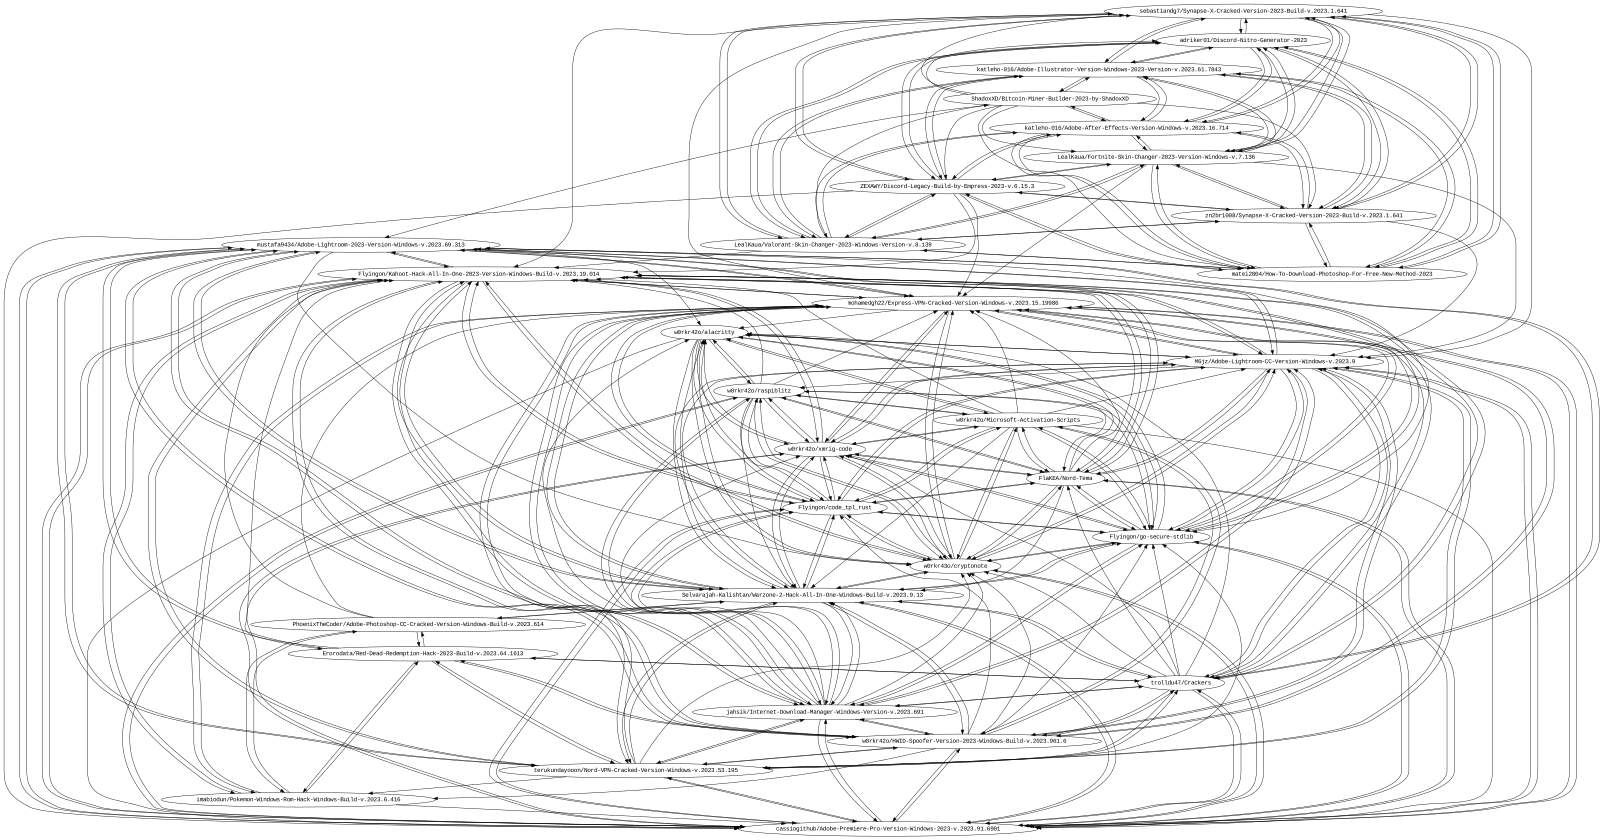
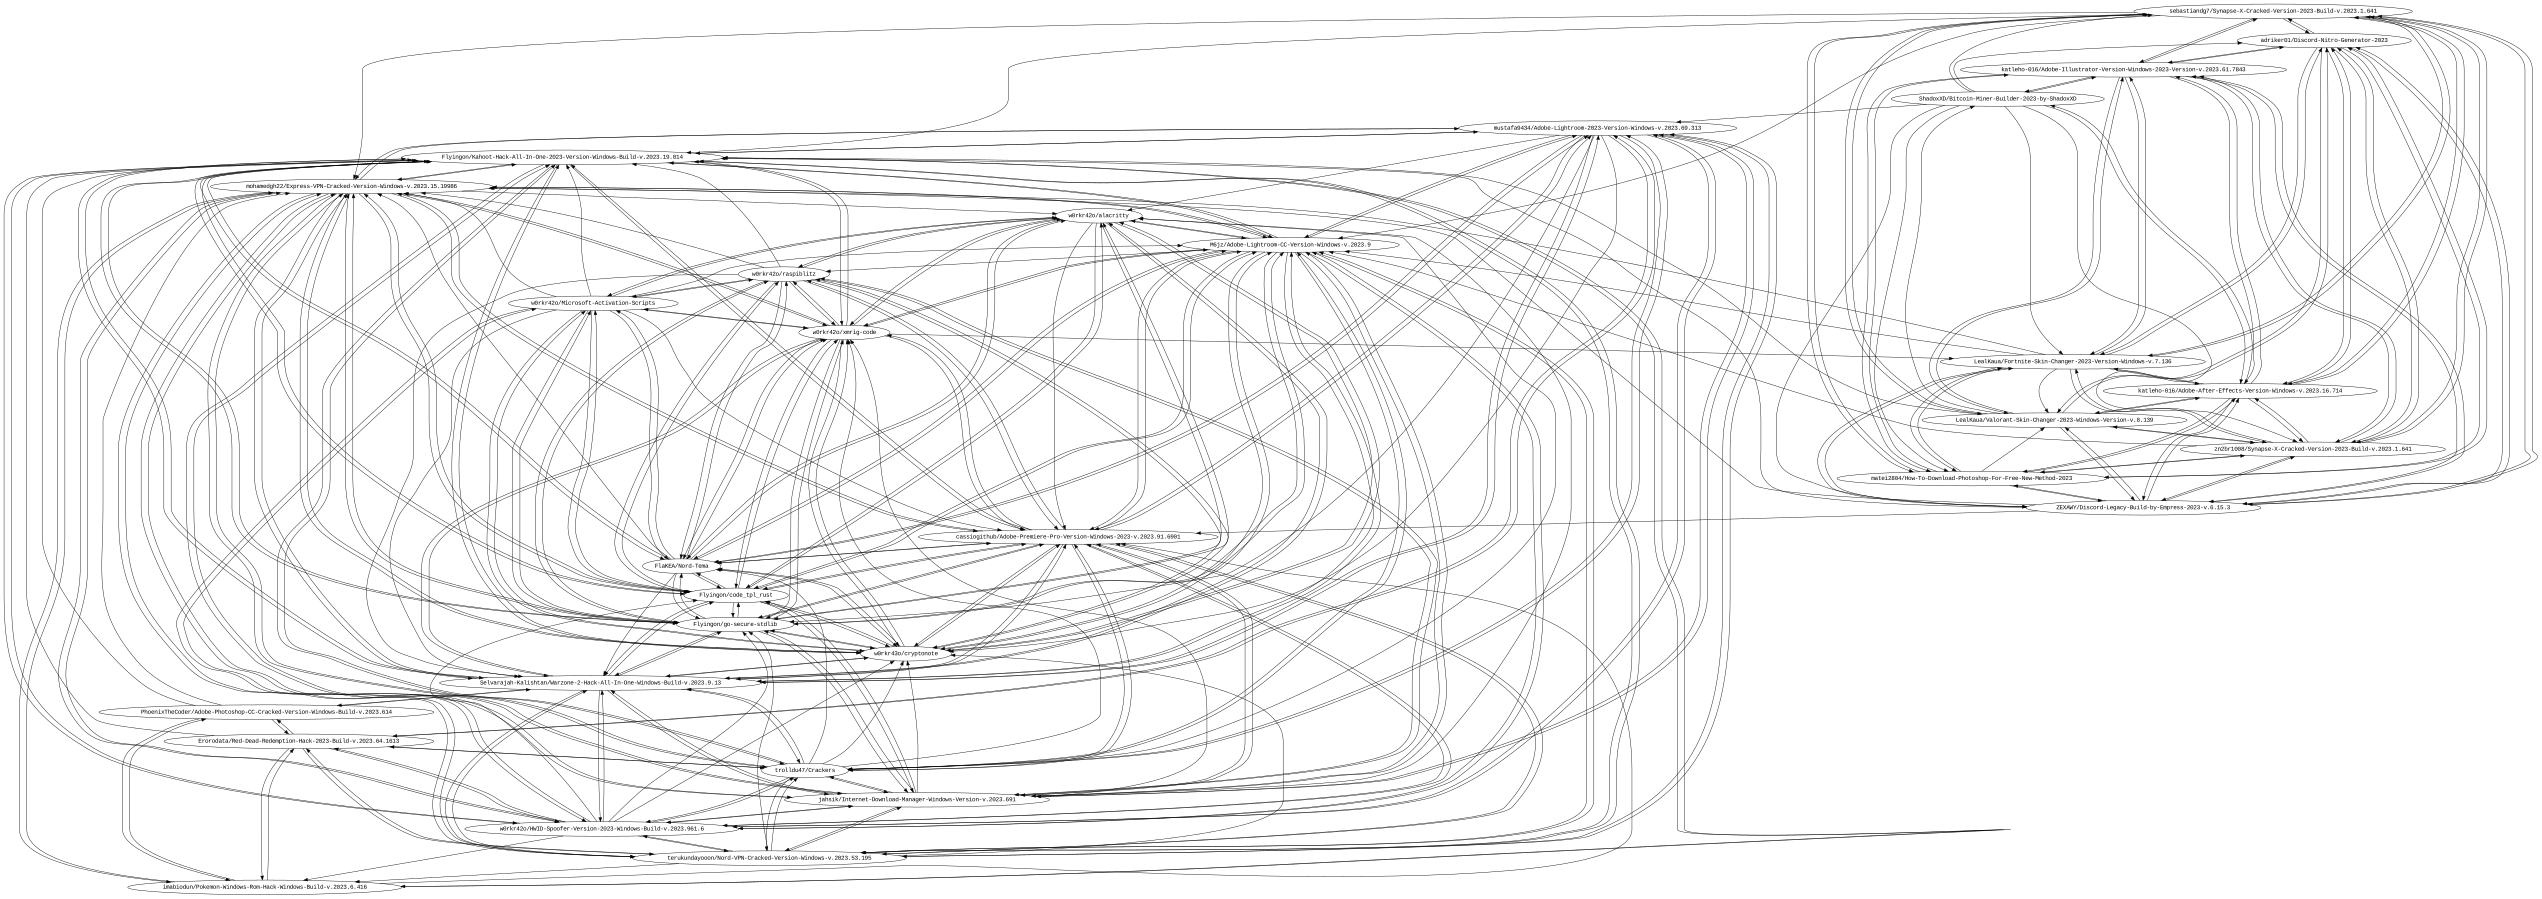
(1011, 211) -> (1419, 346)
(1079, 259) -> none
(1167, 612) -> none
